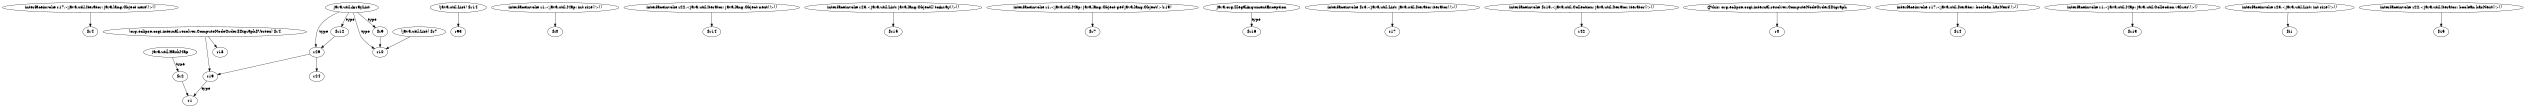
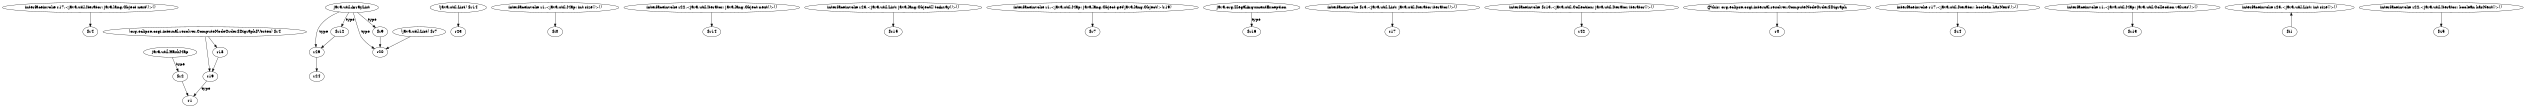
(2288, 18) -> (2291, 21)
(458, 32) -> (458, 32)
(380, 52) -> (380, 52)
(265, 64) -> (216, 63)
